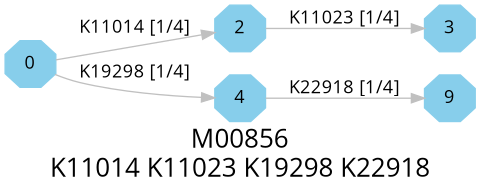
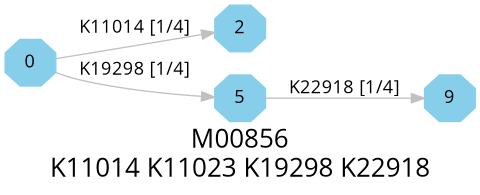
(450, 28) -> none
(240, 98) -> (240, 98)
